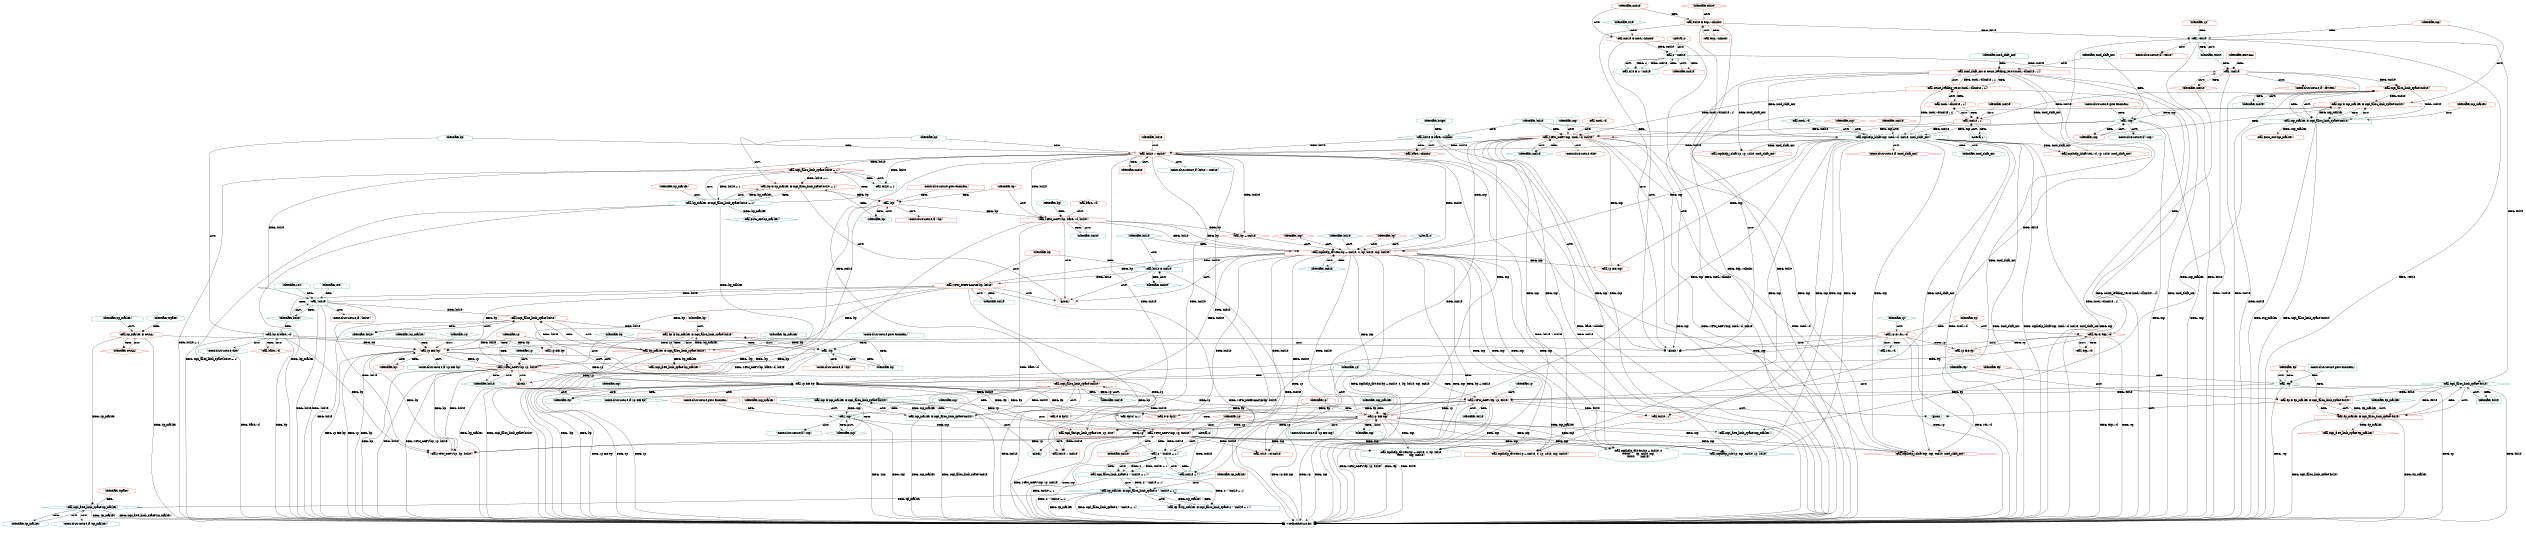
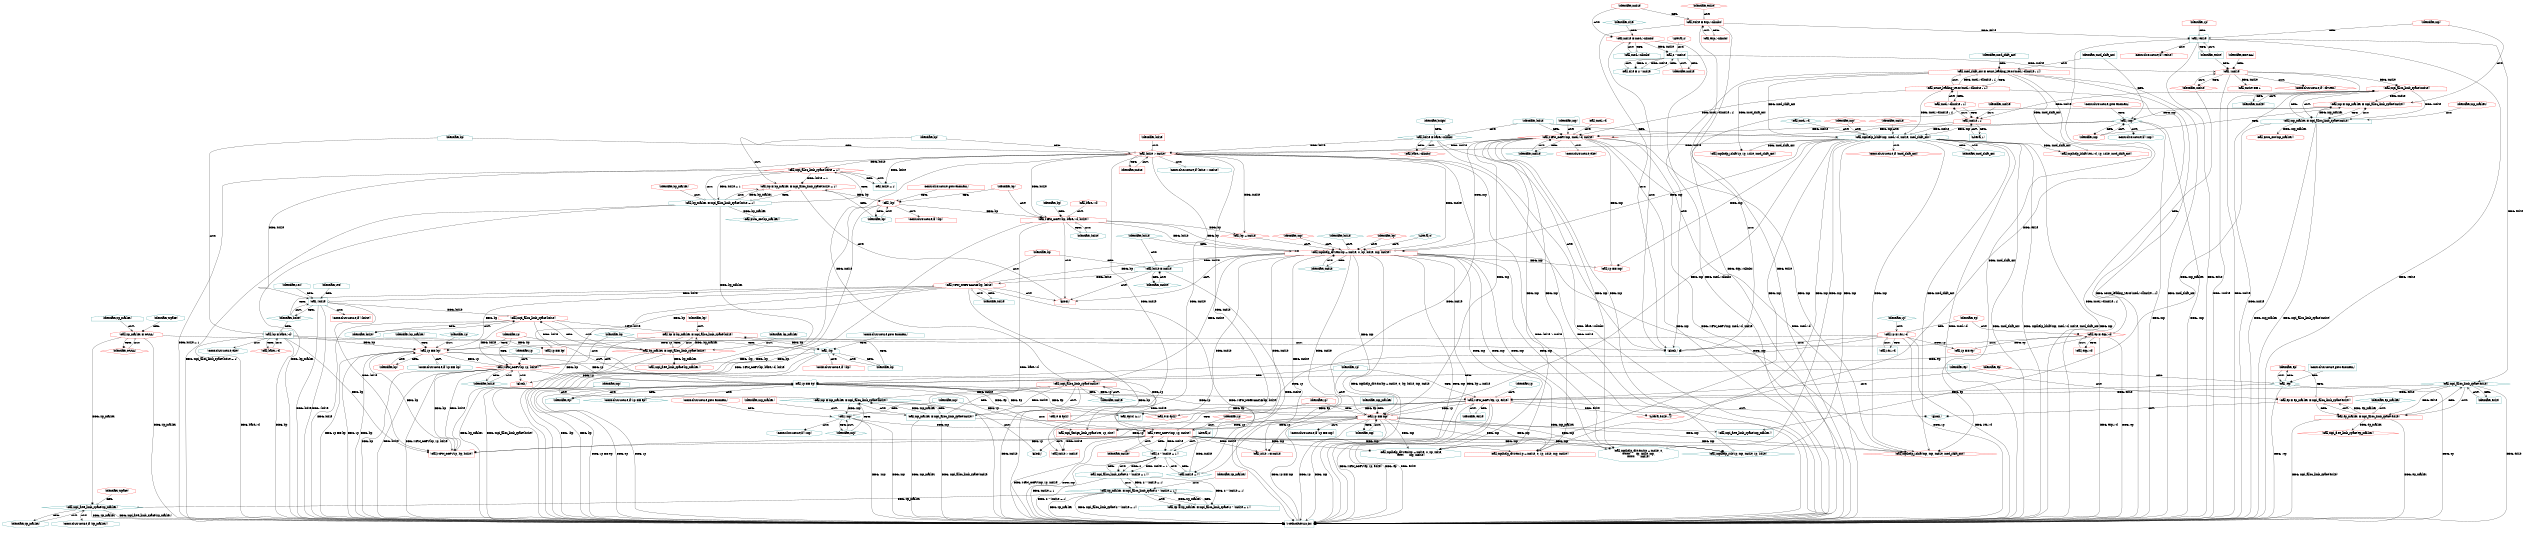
none -> (1637, 55)
none -> (2250, 88)
(835, 320) -> (658, 312)
(633, 326) -> (633, 326)
(1661, 417) -> (1661, 417)
